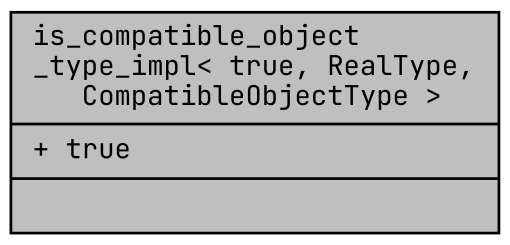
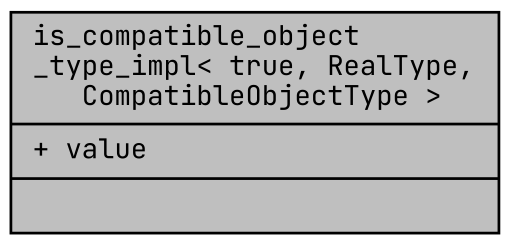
(83, 150) -> (91, 150)
